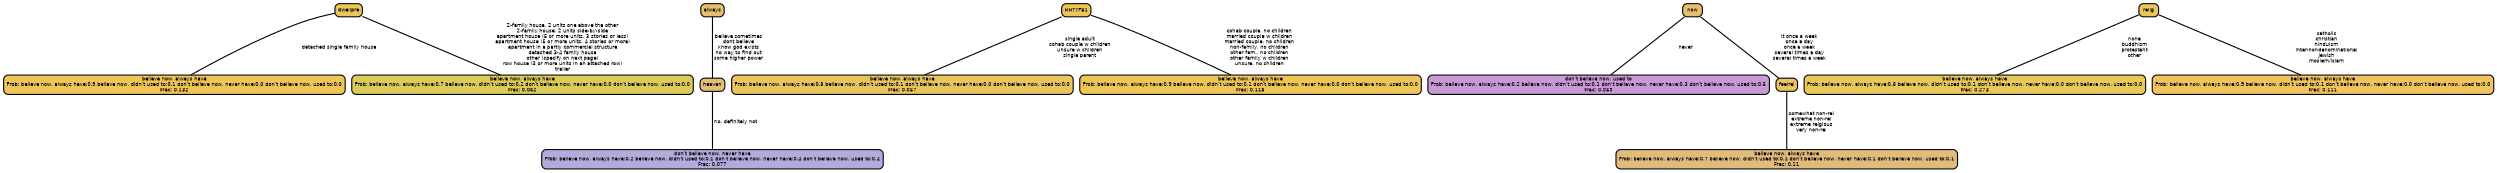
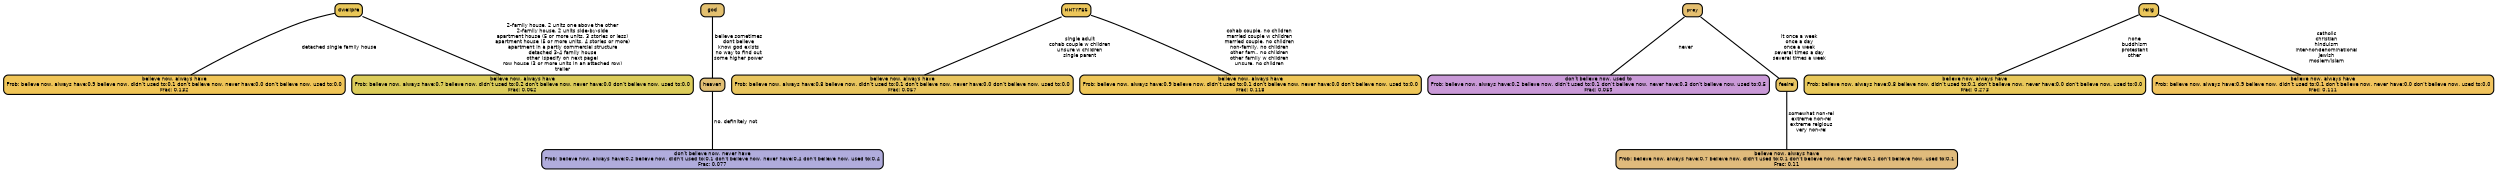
(712, 10) -> (712, 10)
(1076, 10) -> (1076, 10)
(1693, 10) -> (1693, 10)
